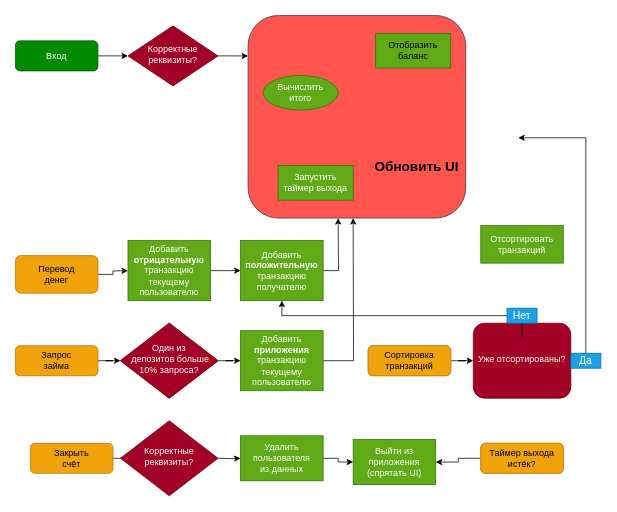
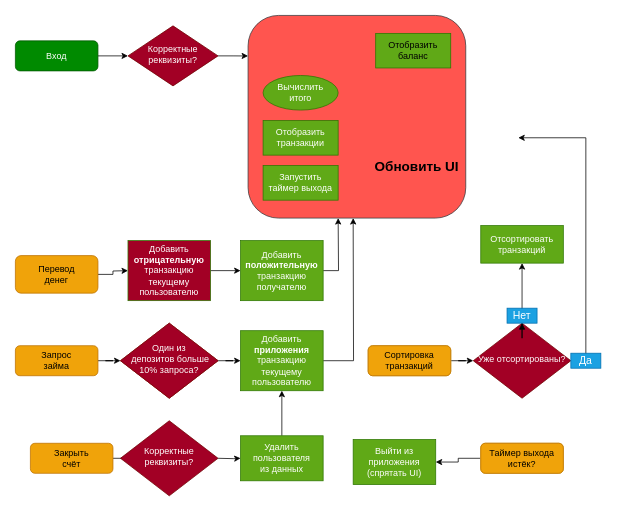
none -> (300, 138)
(315, 183) -> (300, 183)
(169, 270) -> (169, 270)
(390, 315) -> (522, 269)
(522, 327) -> (522, 330)
(522, 360) -> (522, 360)
(337, 458) -> (282, 397)
